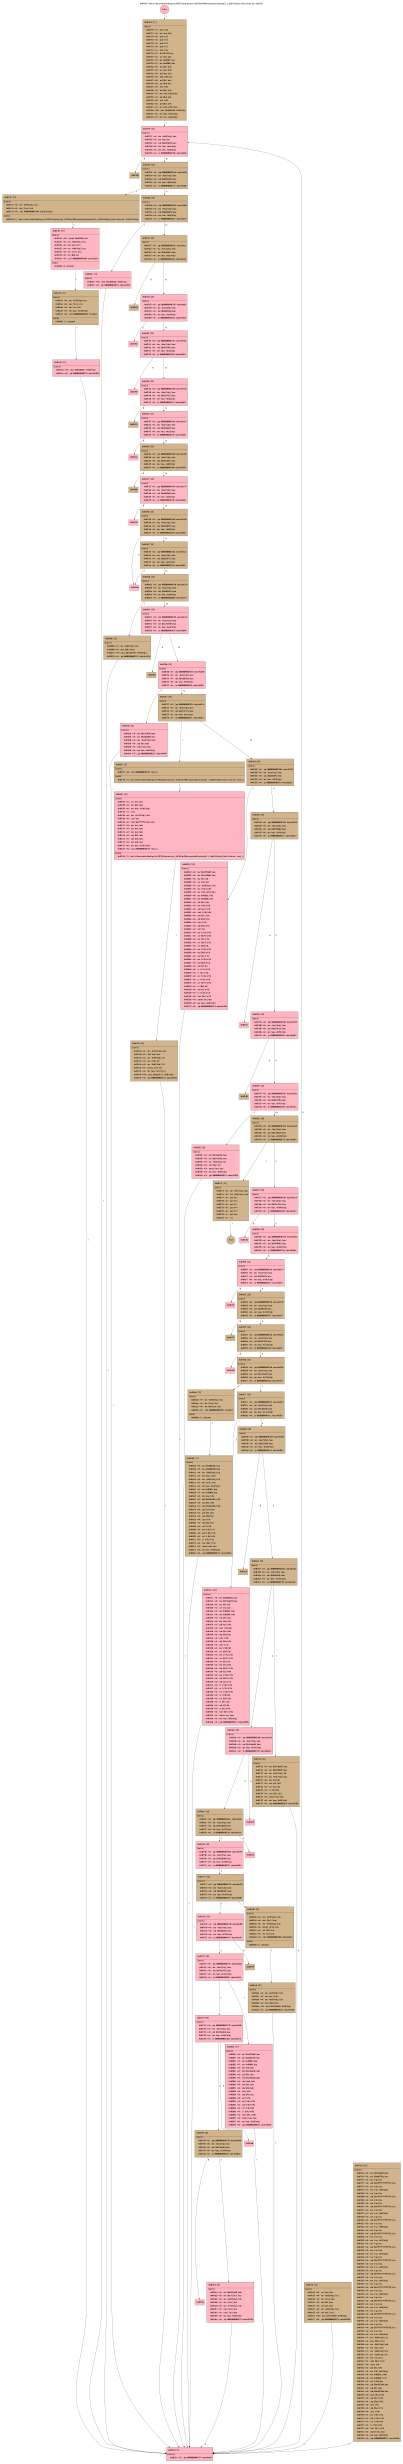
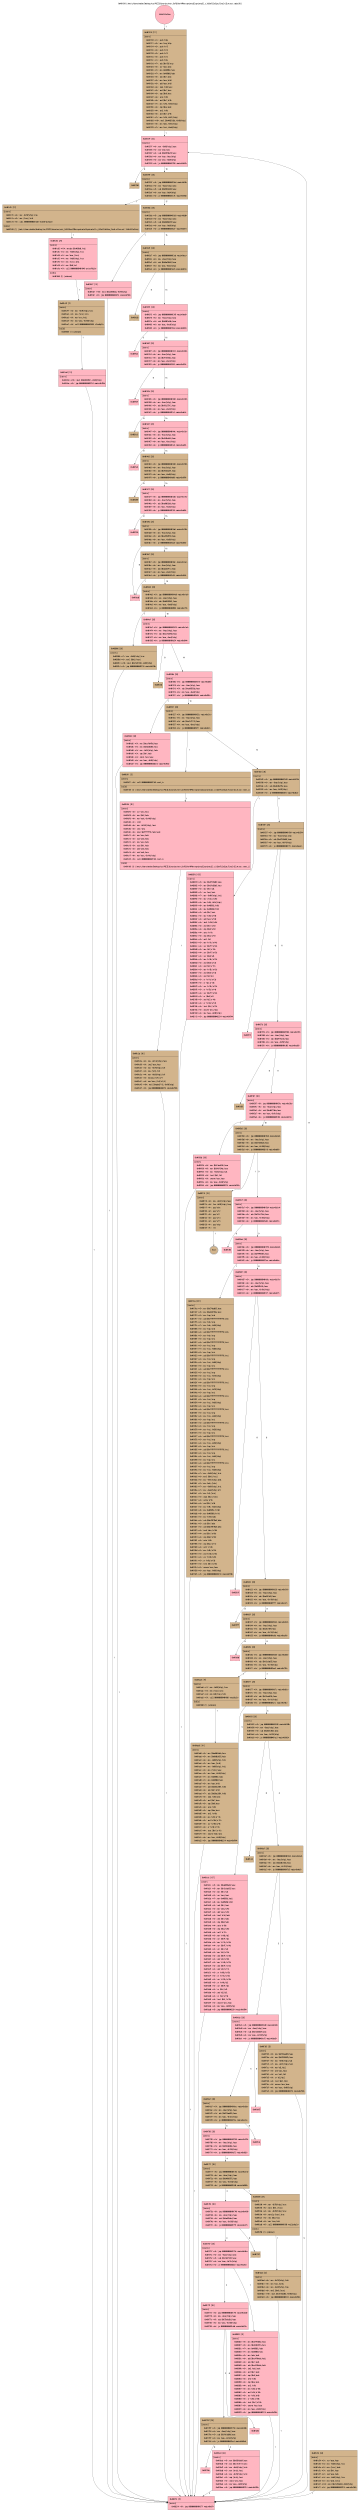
(165, 10) -> (165, 15)
none -> (227, 1280)
